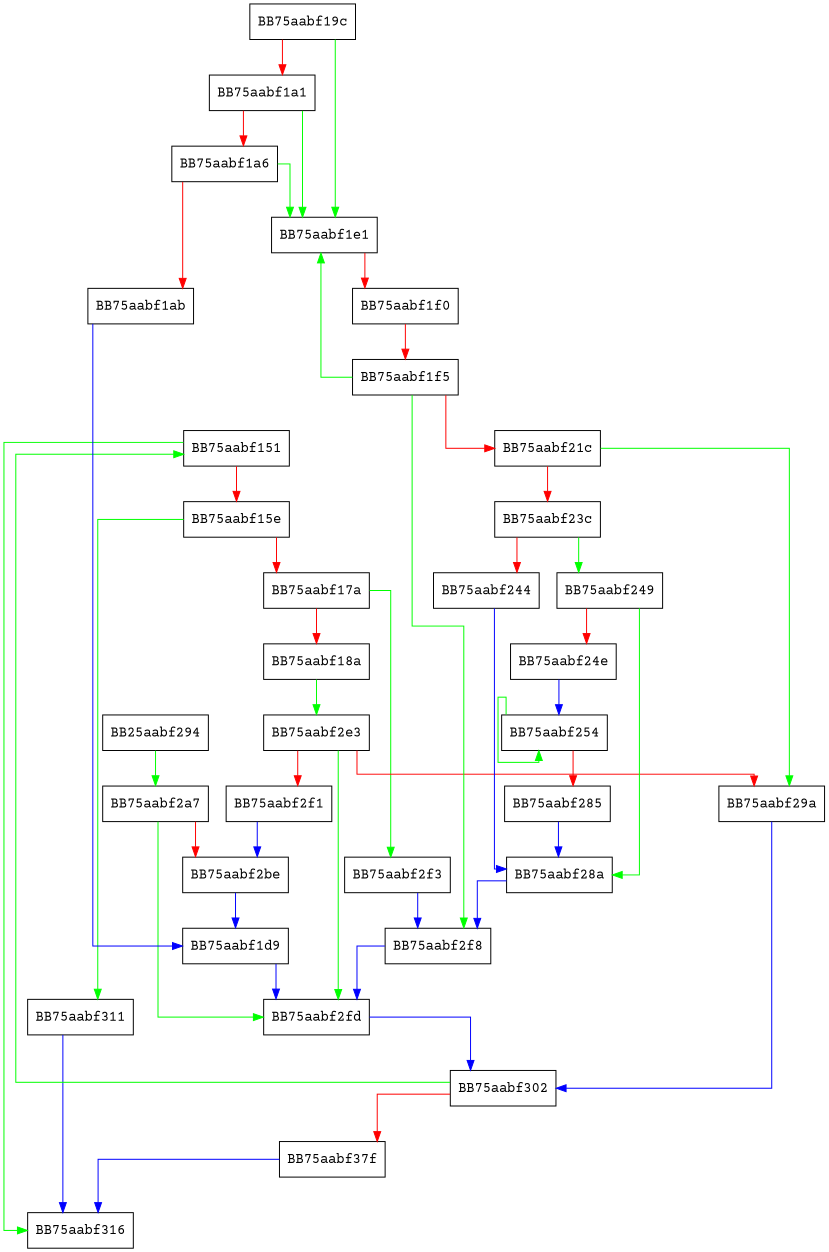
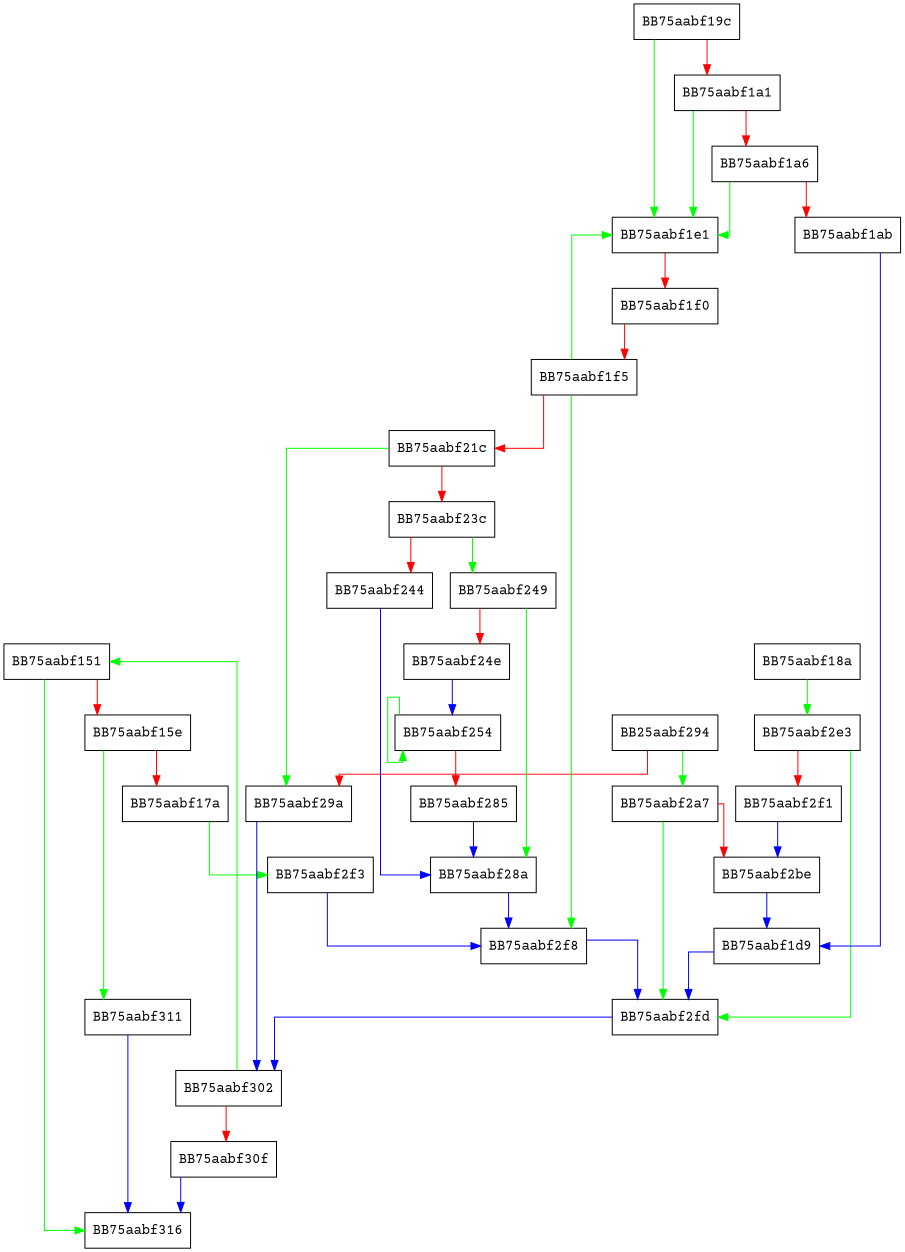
(316, 621) -> none
(545, 774) -> (504, 774)
(332, 1159) -> (224, 1159)
